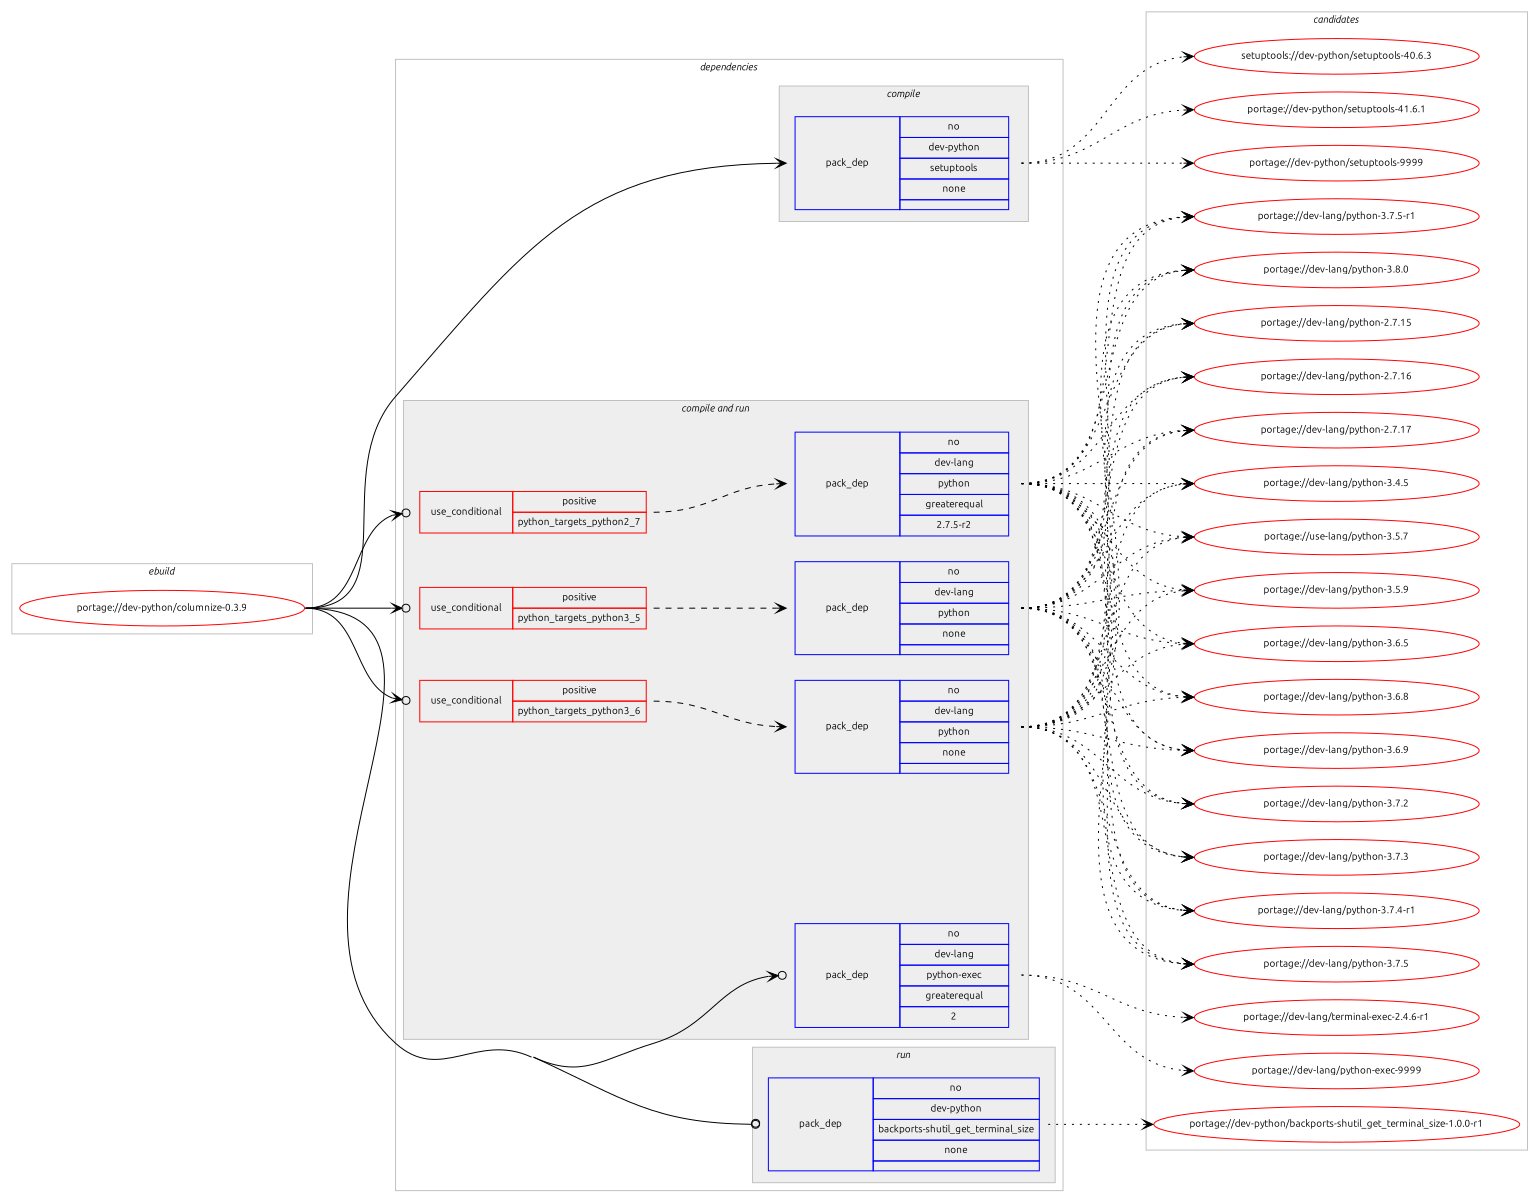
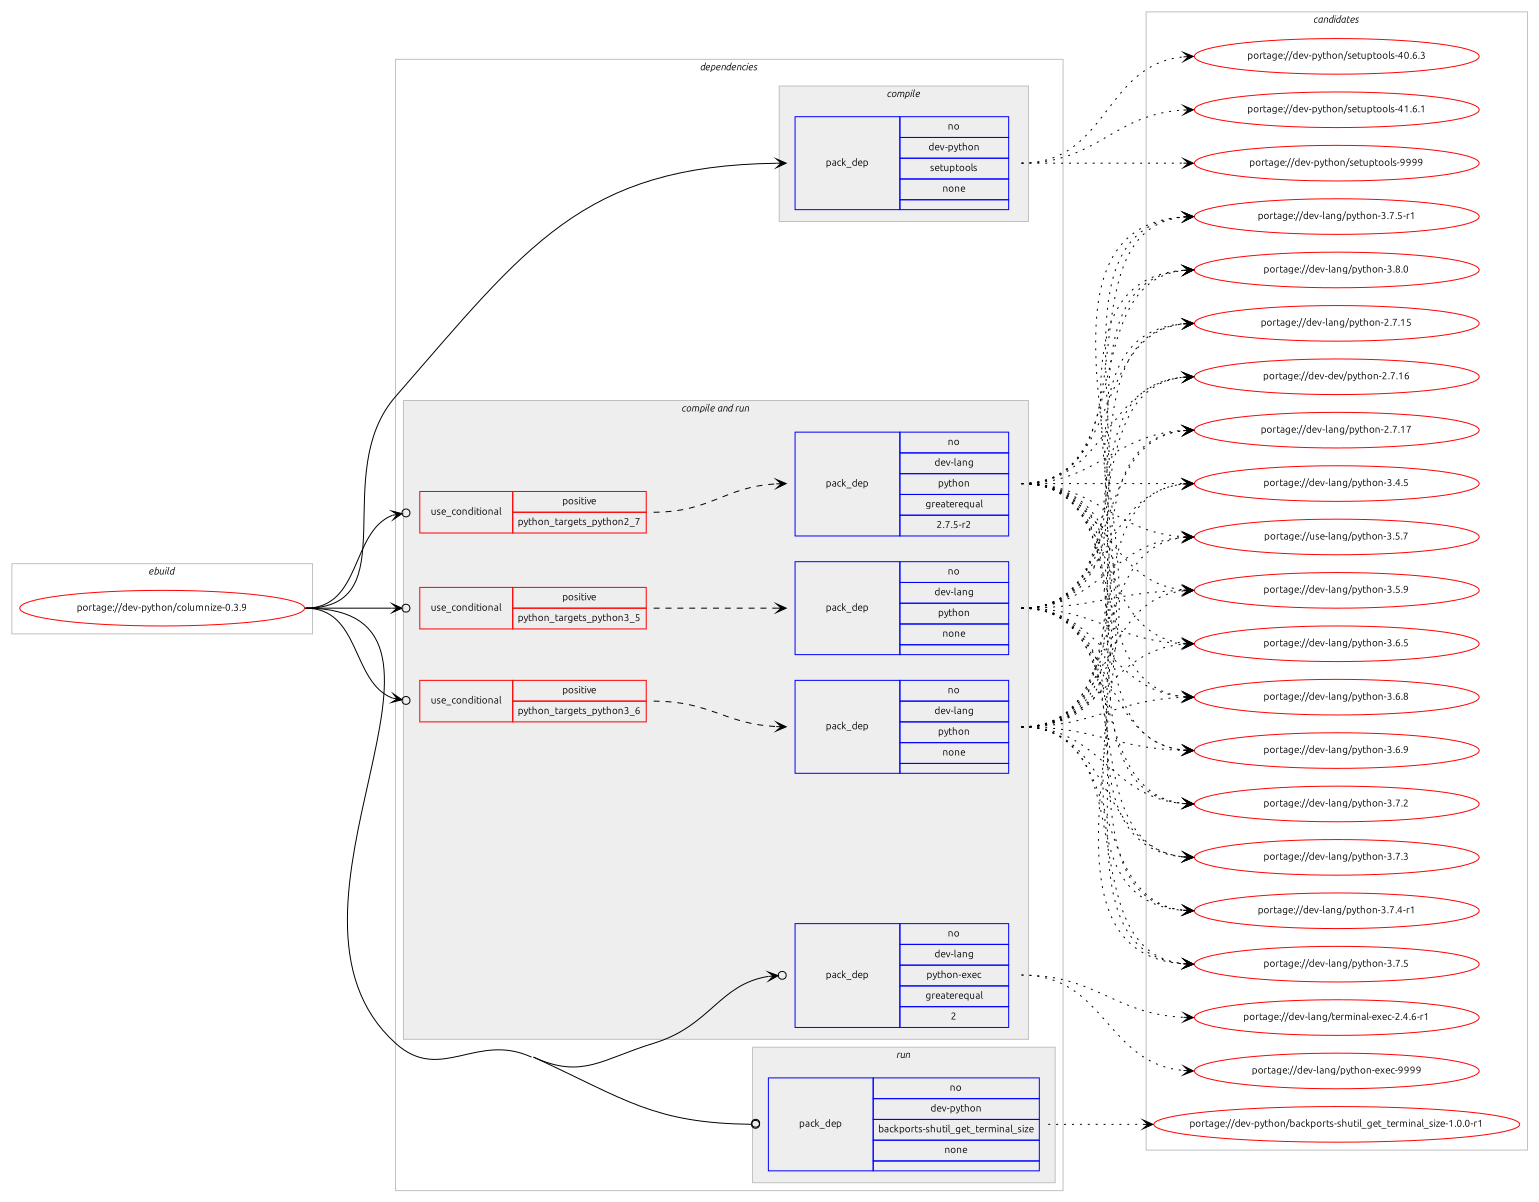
(1337, 56) -> (1337, 56)
(1337, 377) -> (1337, 377)
